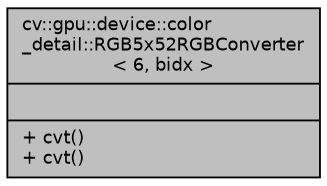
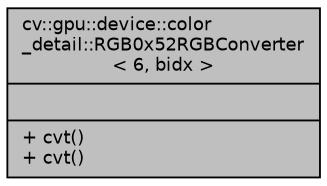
(164, 45) -> (164, 45)
